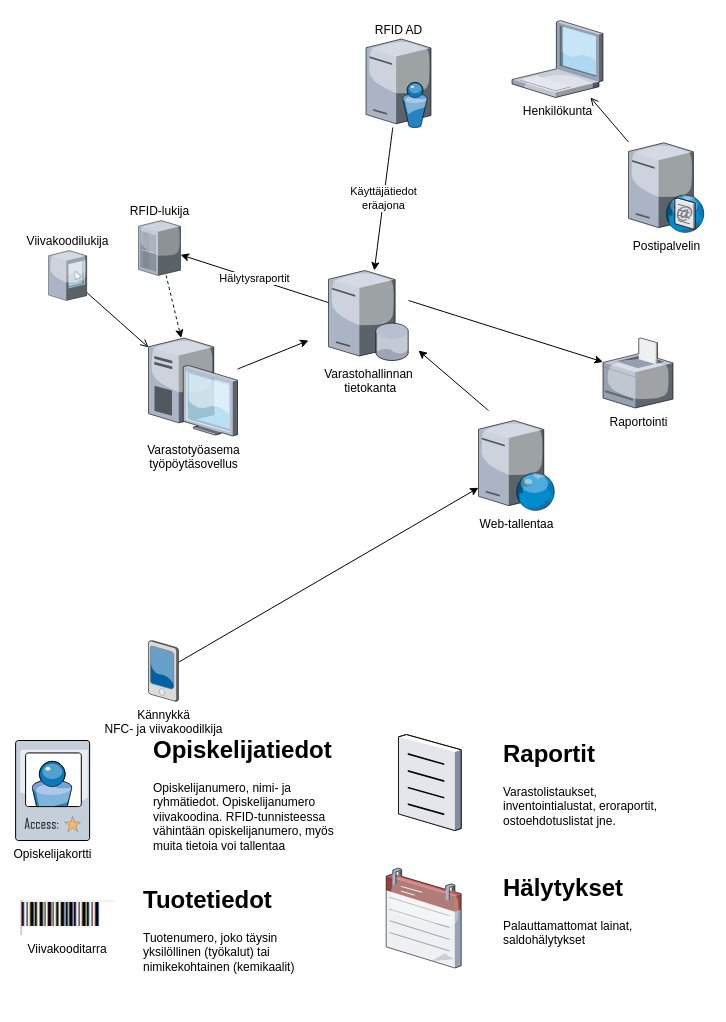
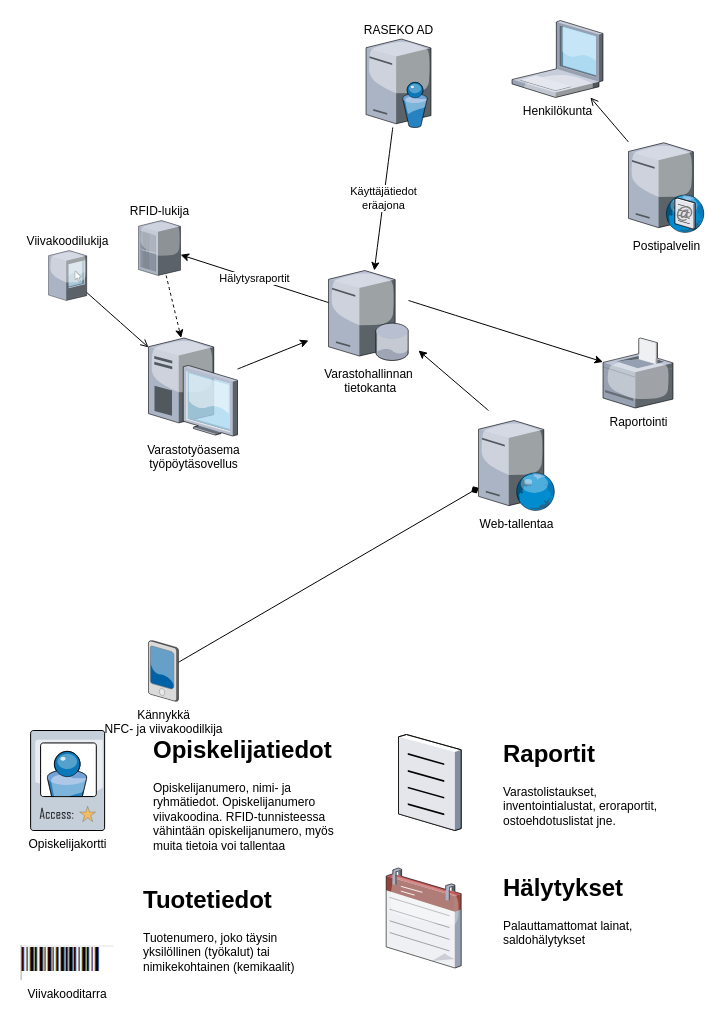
(399, 29) -> (399, 29)
(472, 491) -> (471, 492)
(53, 791) -> (68, 781)
(68, 918) -> (68, 963)
